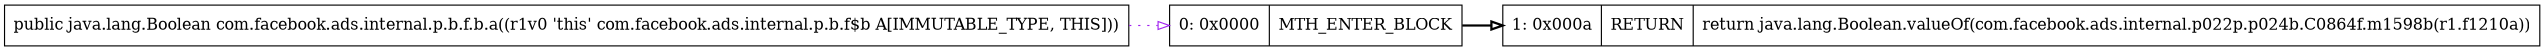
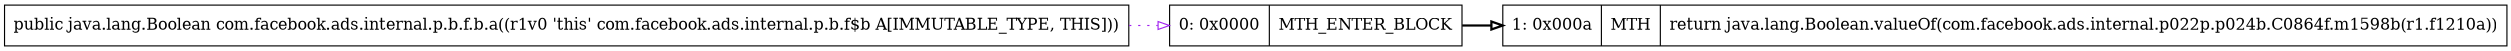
(1647, 25) -> (1631, 25)
